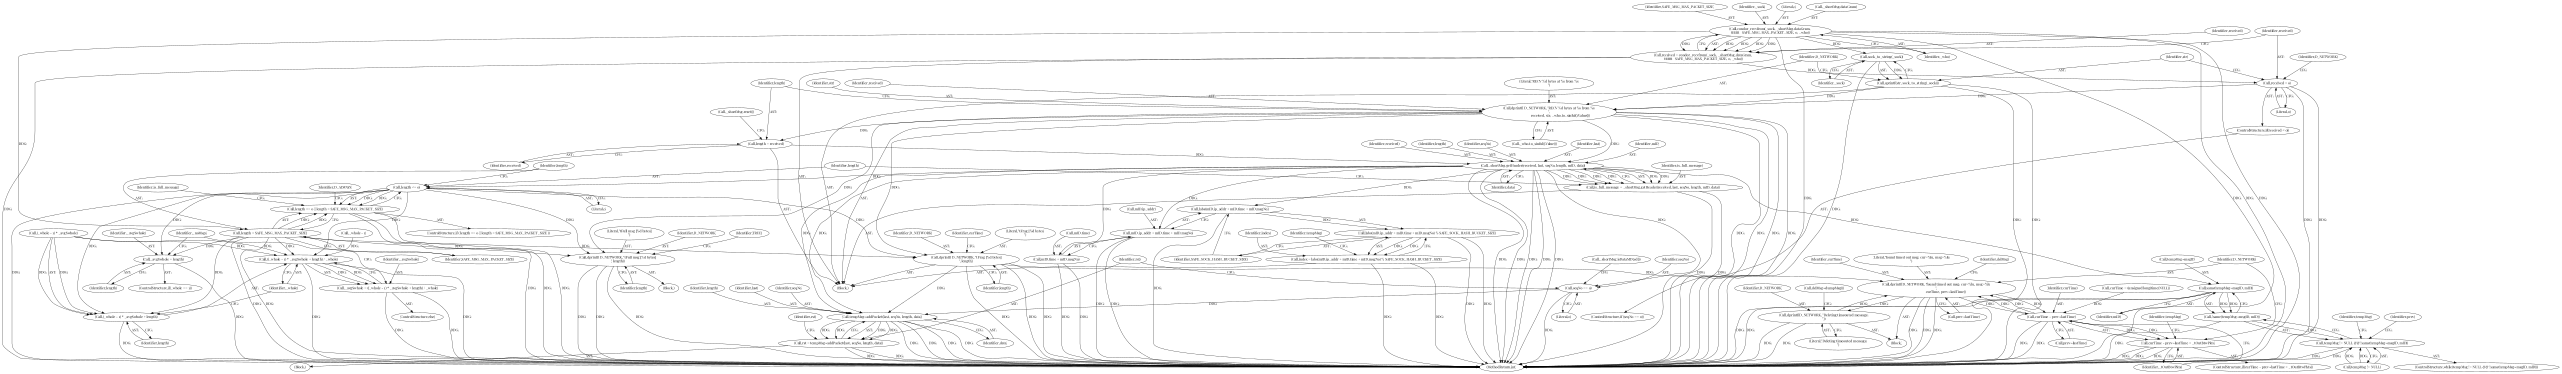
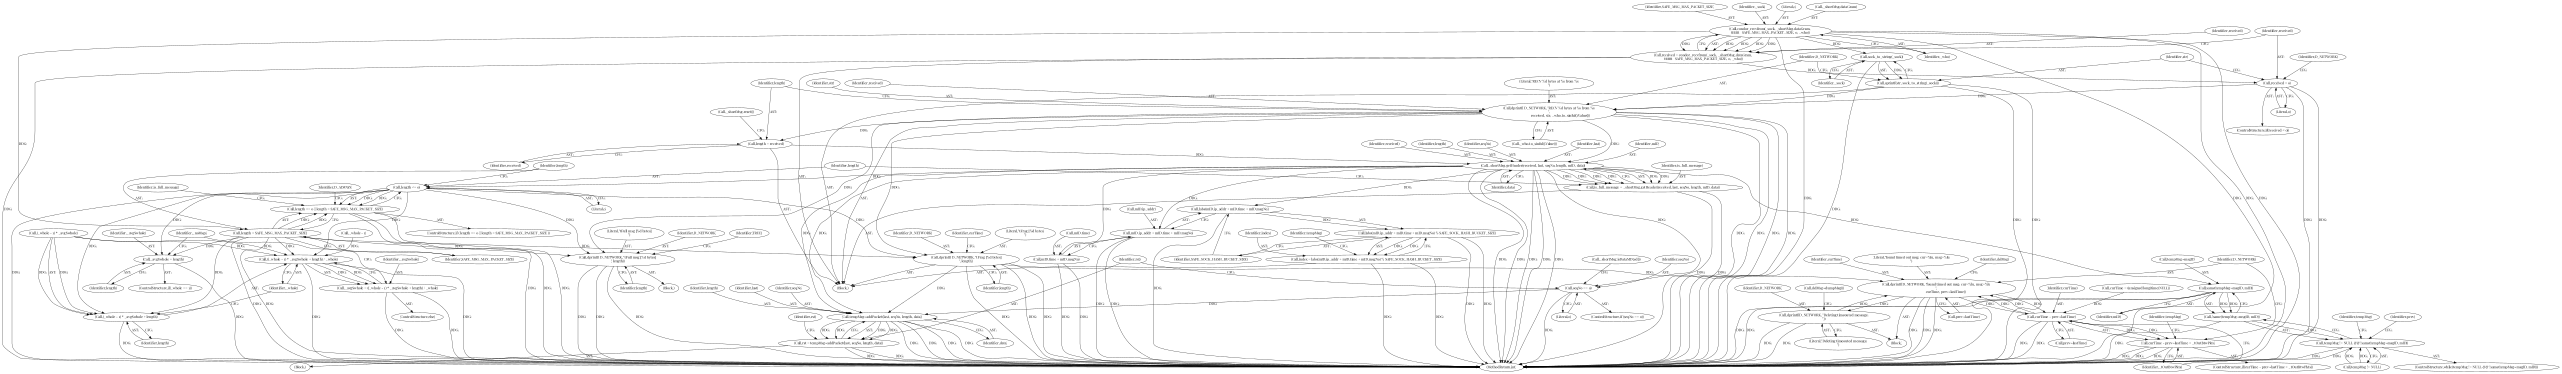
(1914, 181) -> (1597, 302)
